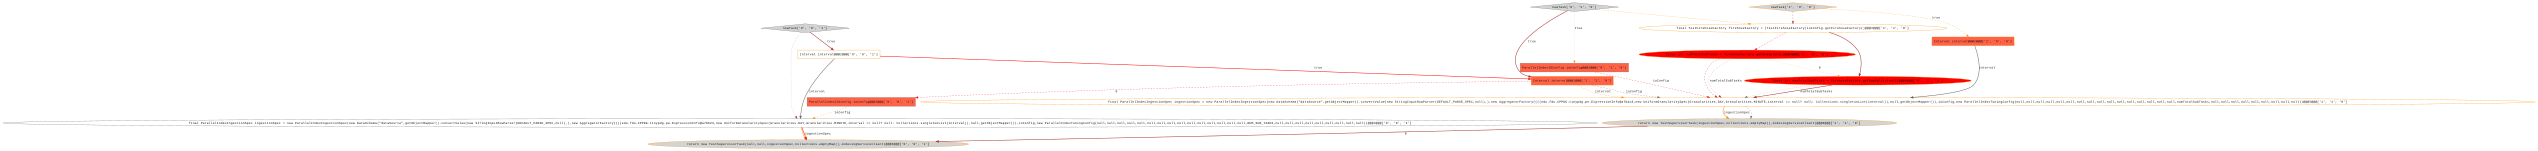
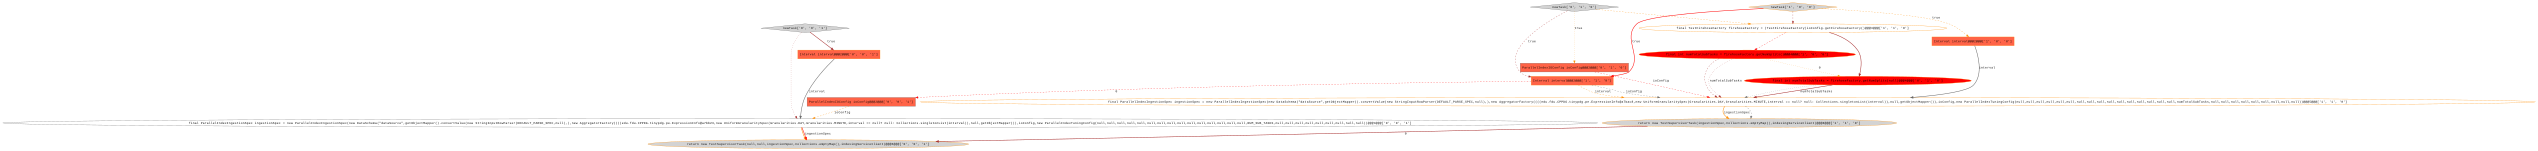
(1528, 38) -> (1528, 38)
(839, 54) -> (839, 54)
(1204, 68) -> (1661, 17)
